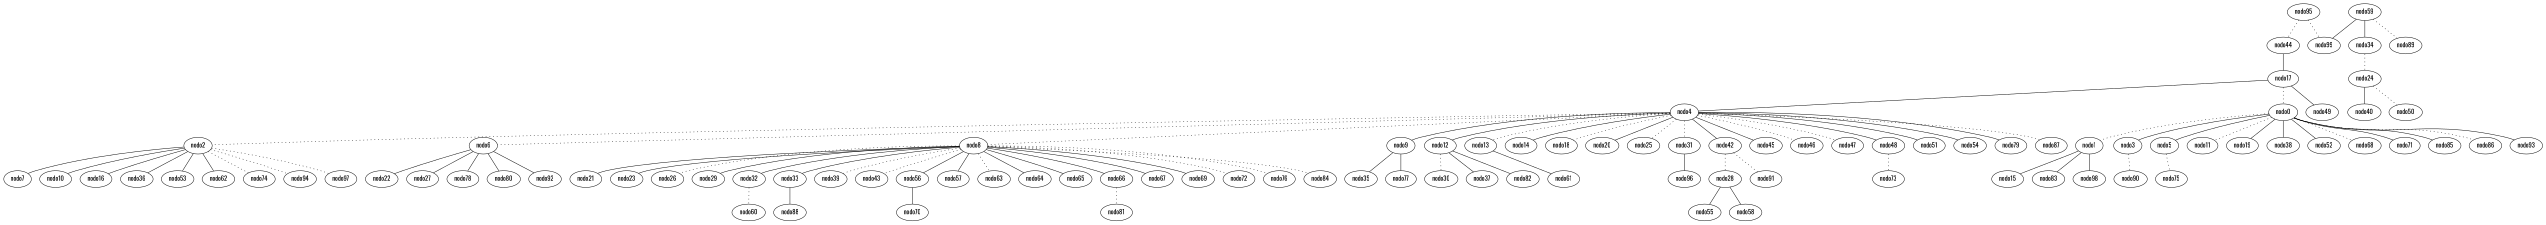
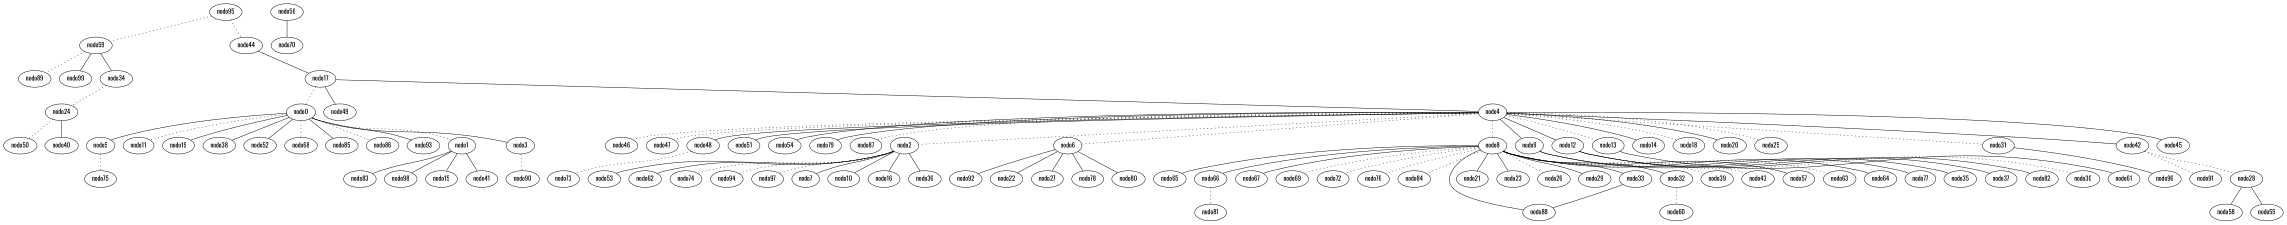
(2314, 29) -> (161, 29)
(2405, 146) -> none
(1088, 155) -> (1391, 156)
(943, 162) -> (1461, 194)
none -> (482, 179)
